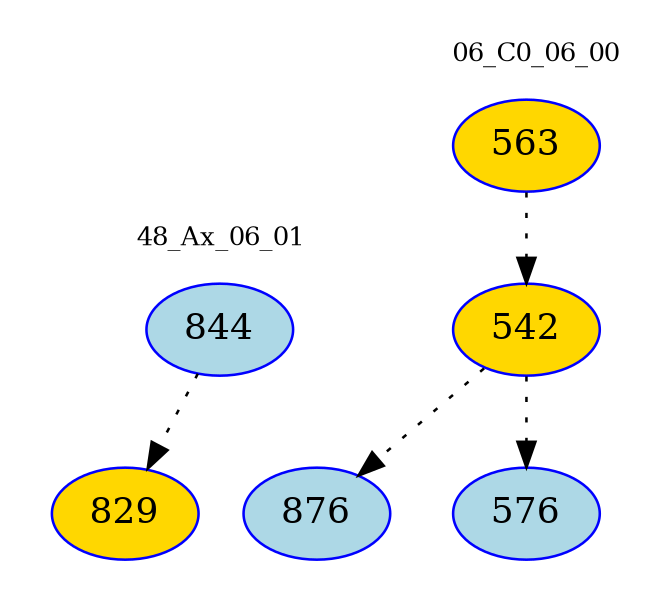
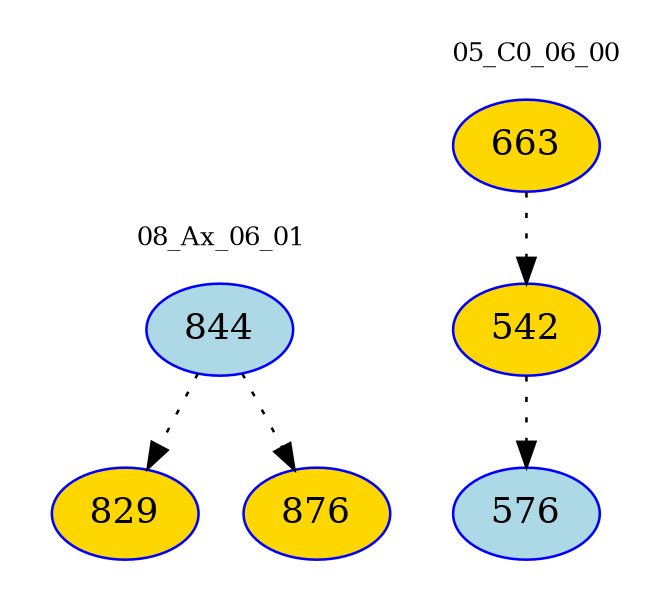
(537, 55) -> (537, 55)
(526, 146) -> (526, 146)
(221, 239) -> (221, 239)
(450, 398) -> (262, 410)
(317, 514) -> (317, 514)
